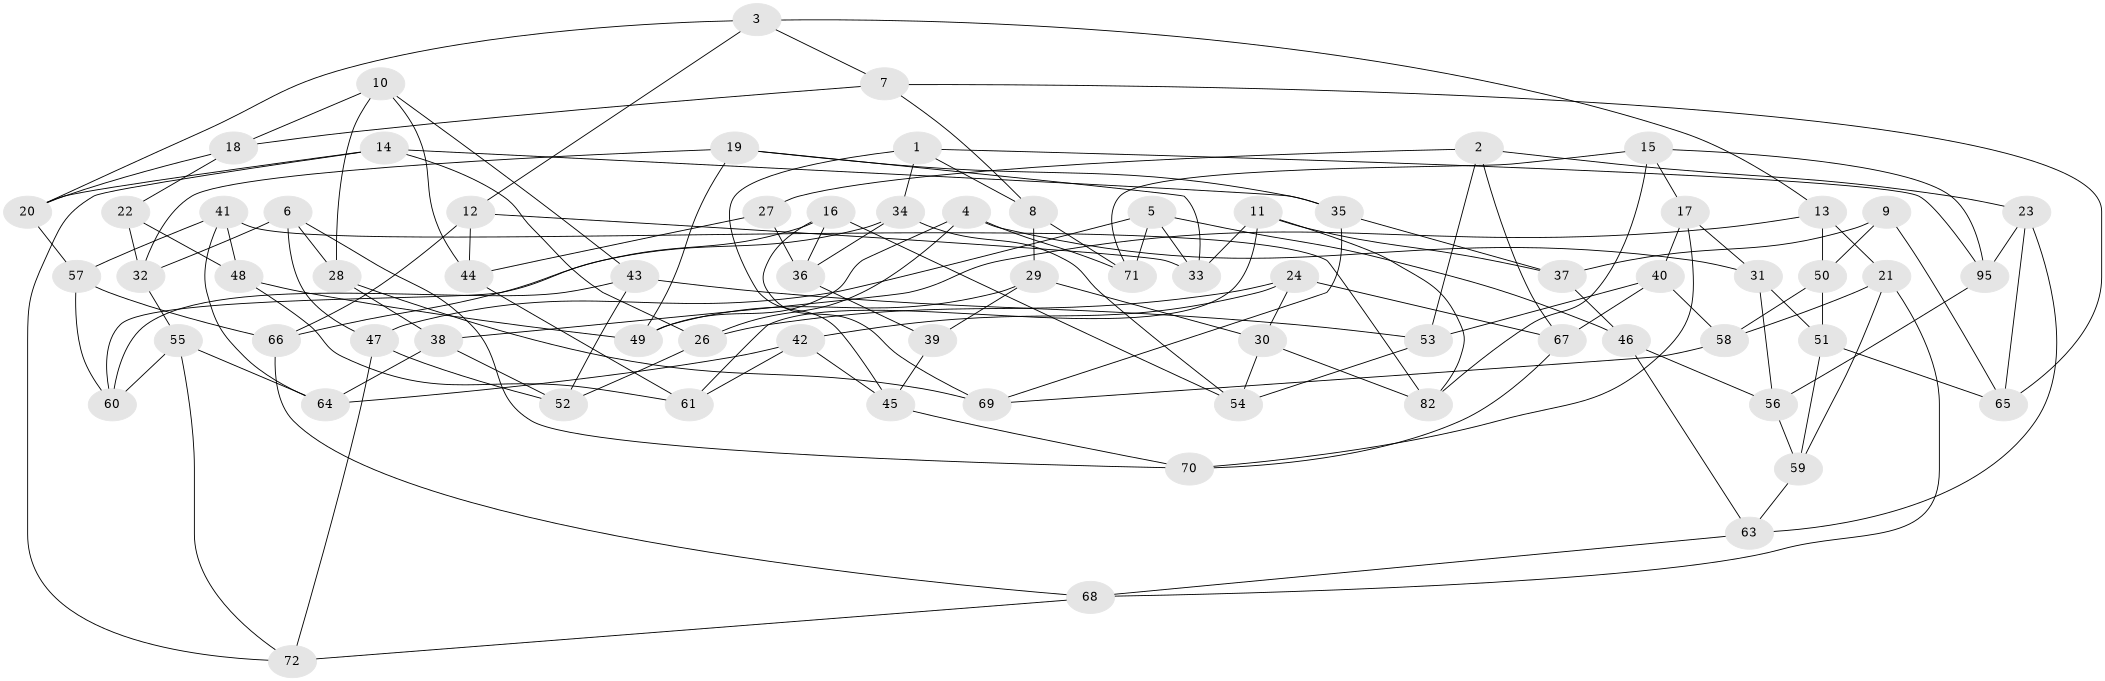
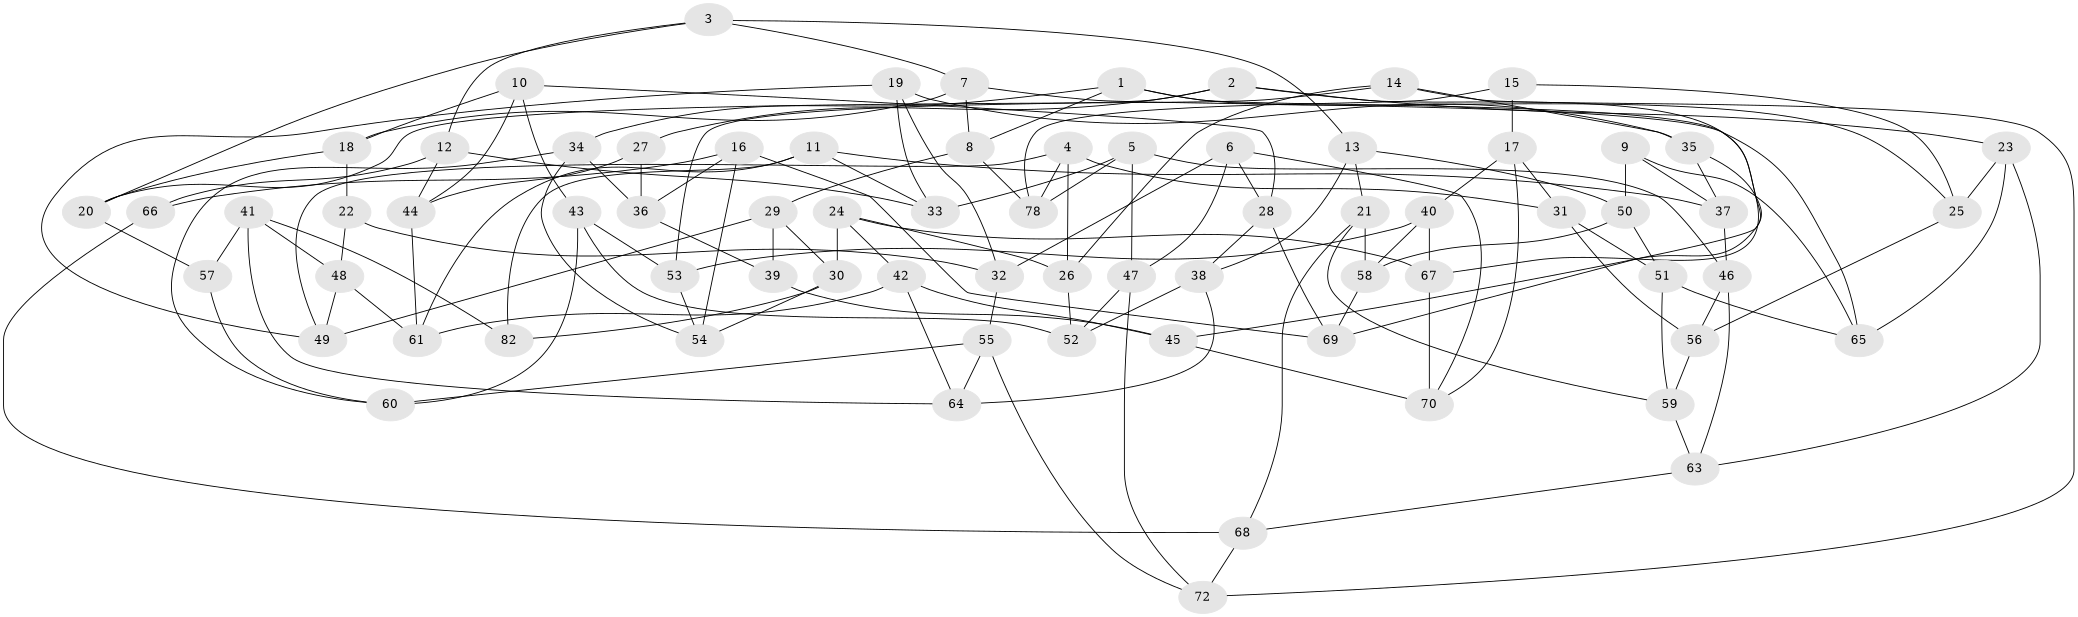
(1132, 276) -> (1033, 212)
(1985, 276) -> (1957, 212)
(1578, 306) -> none
(182, 316) -> none
